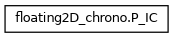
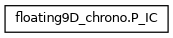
(87, 19) -> (87, 19)
